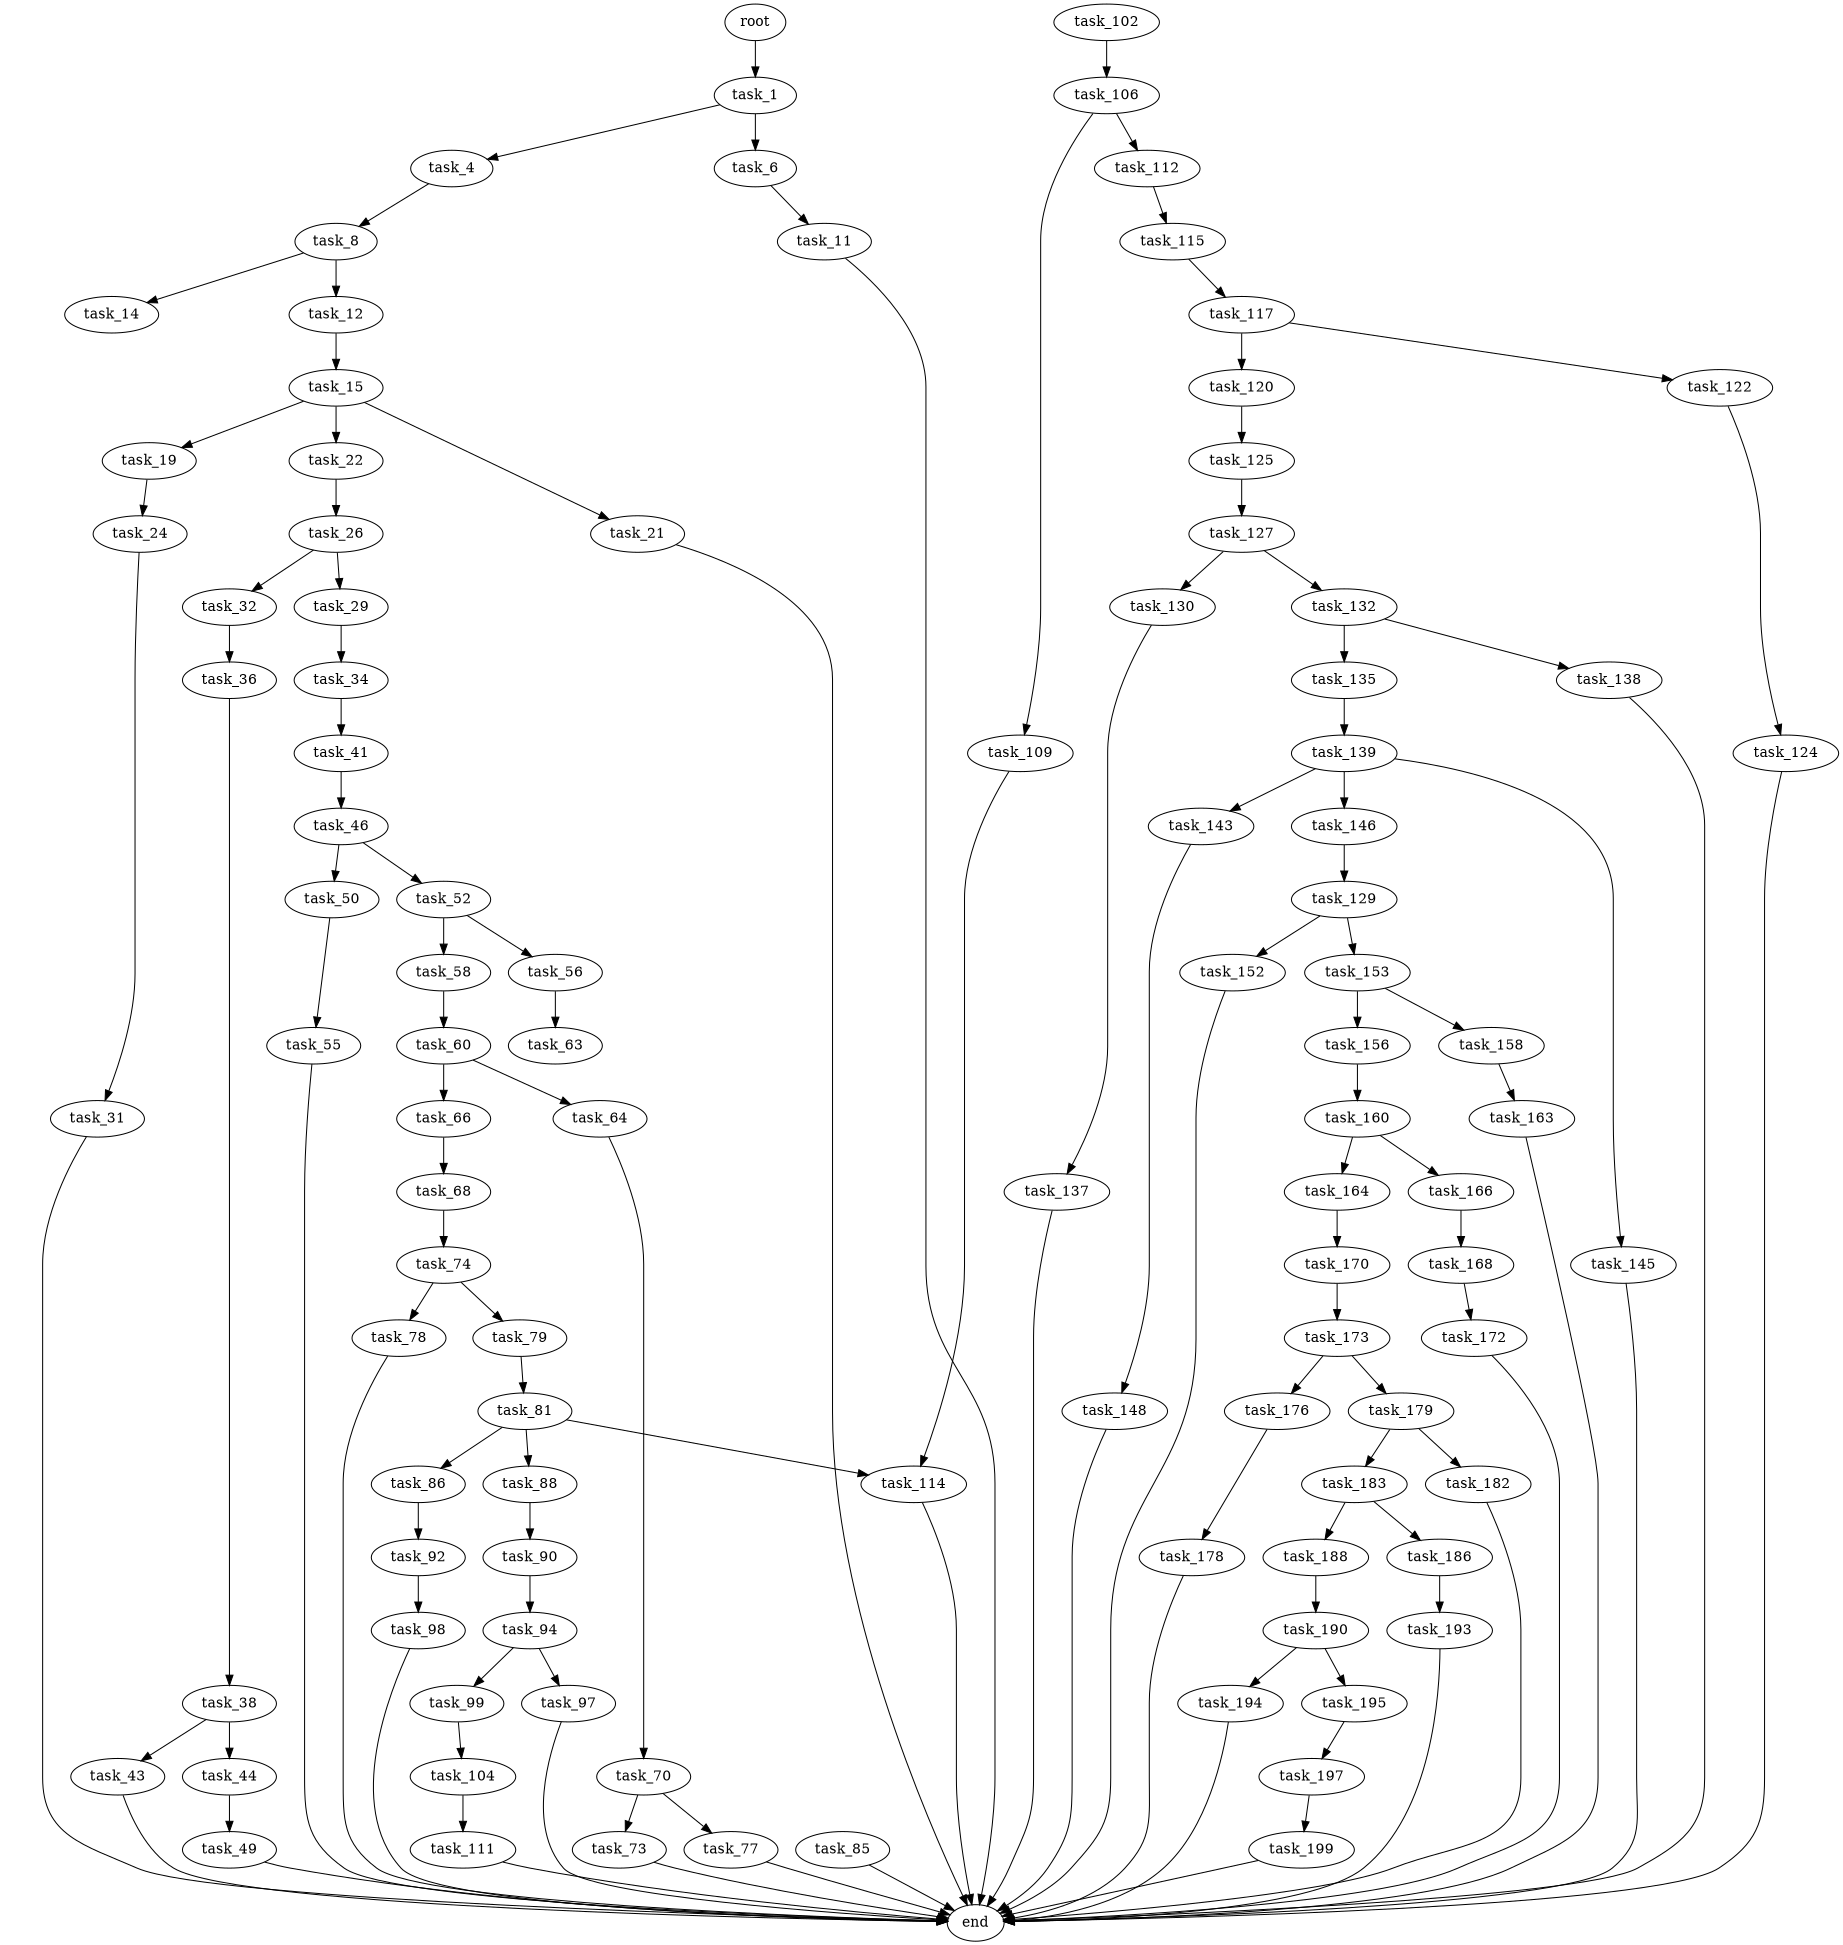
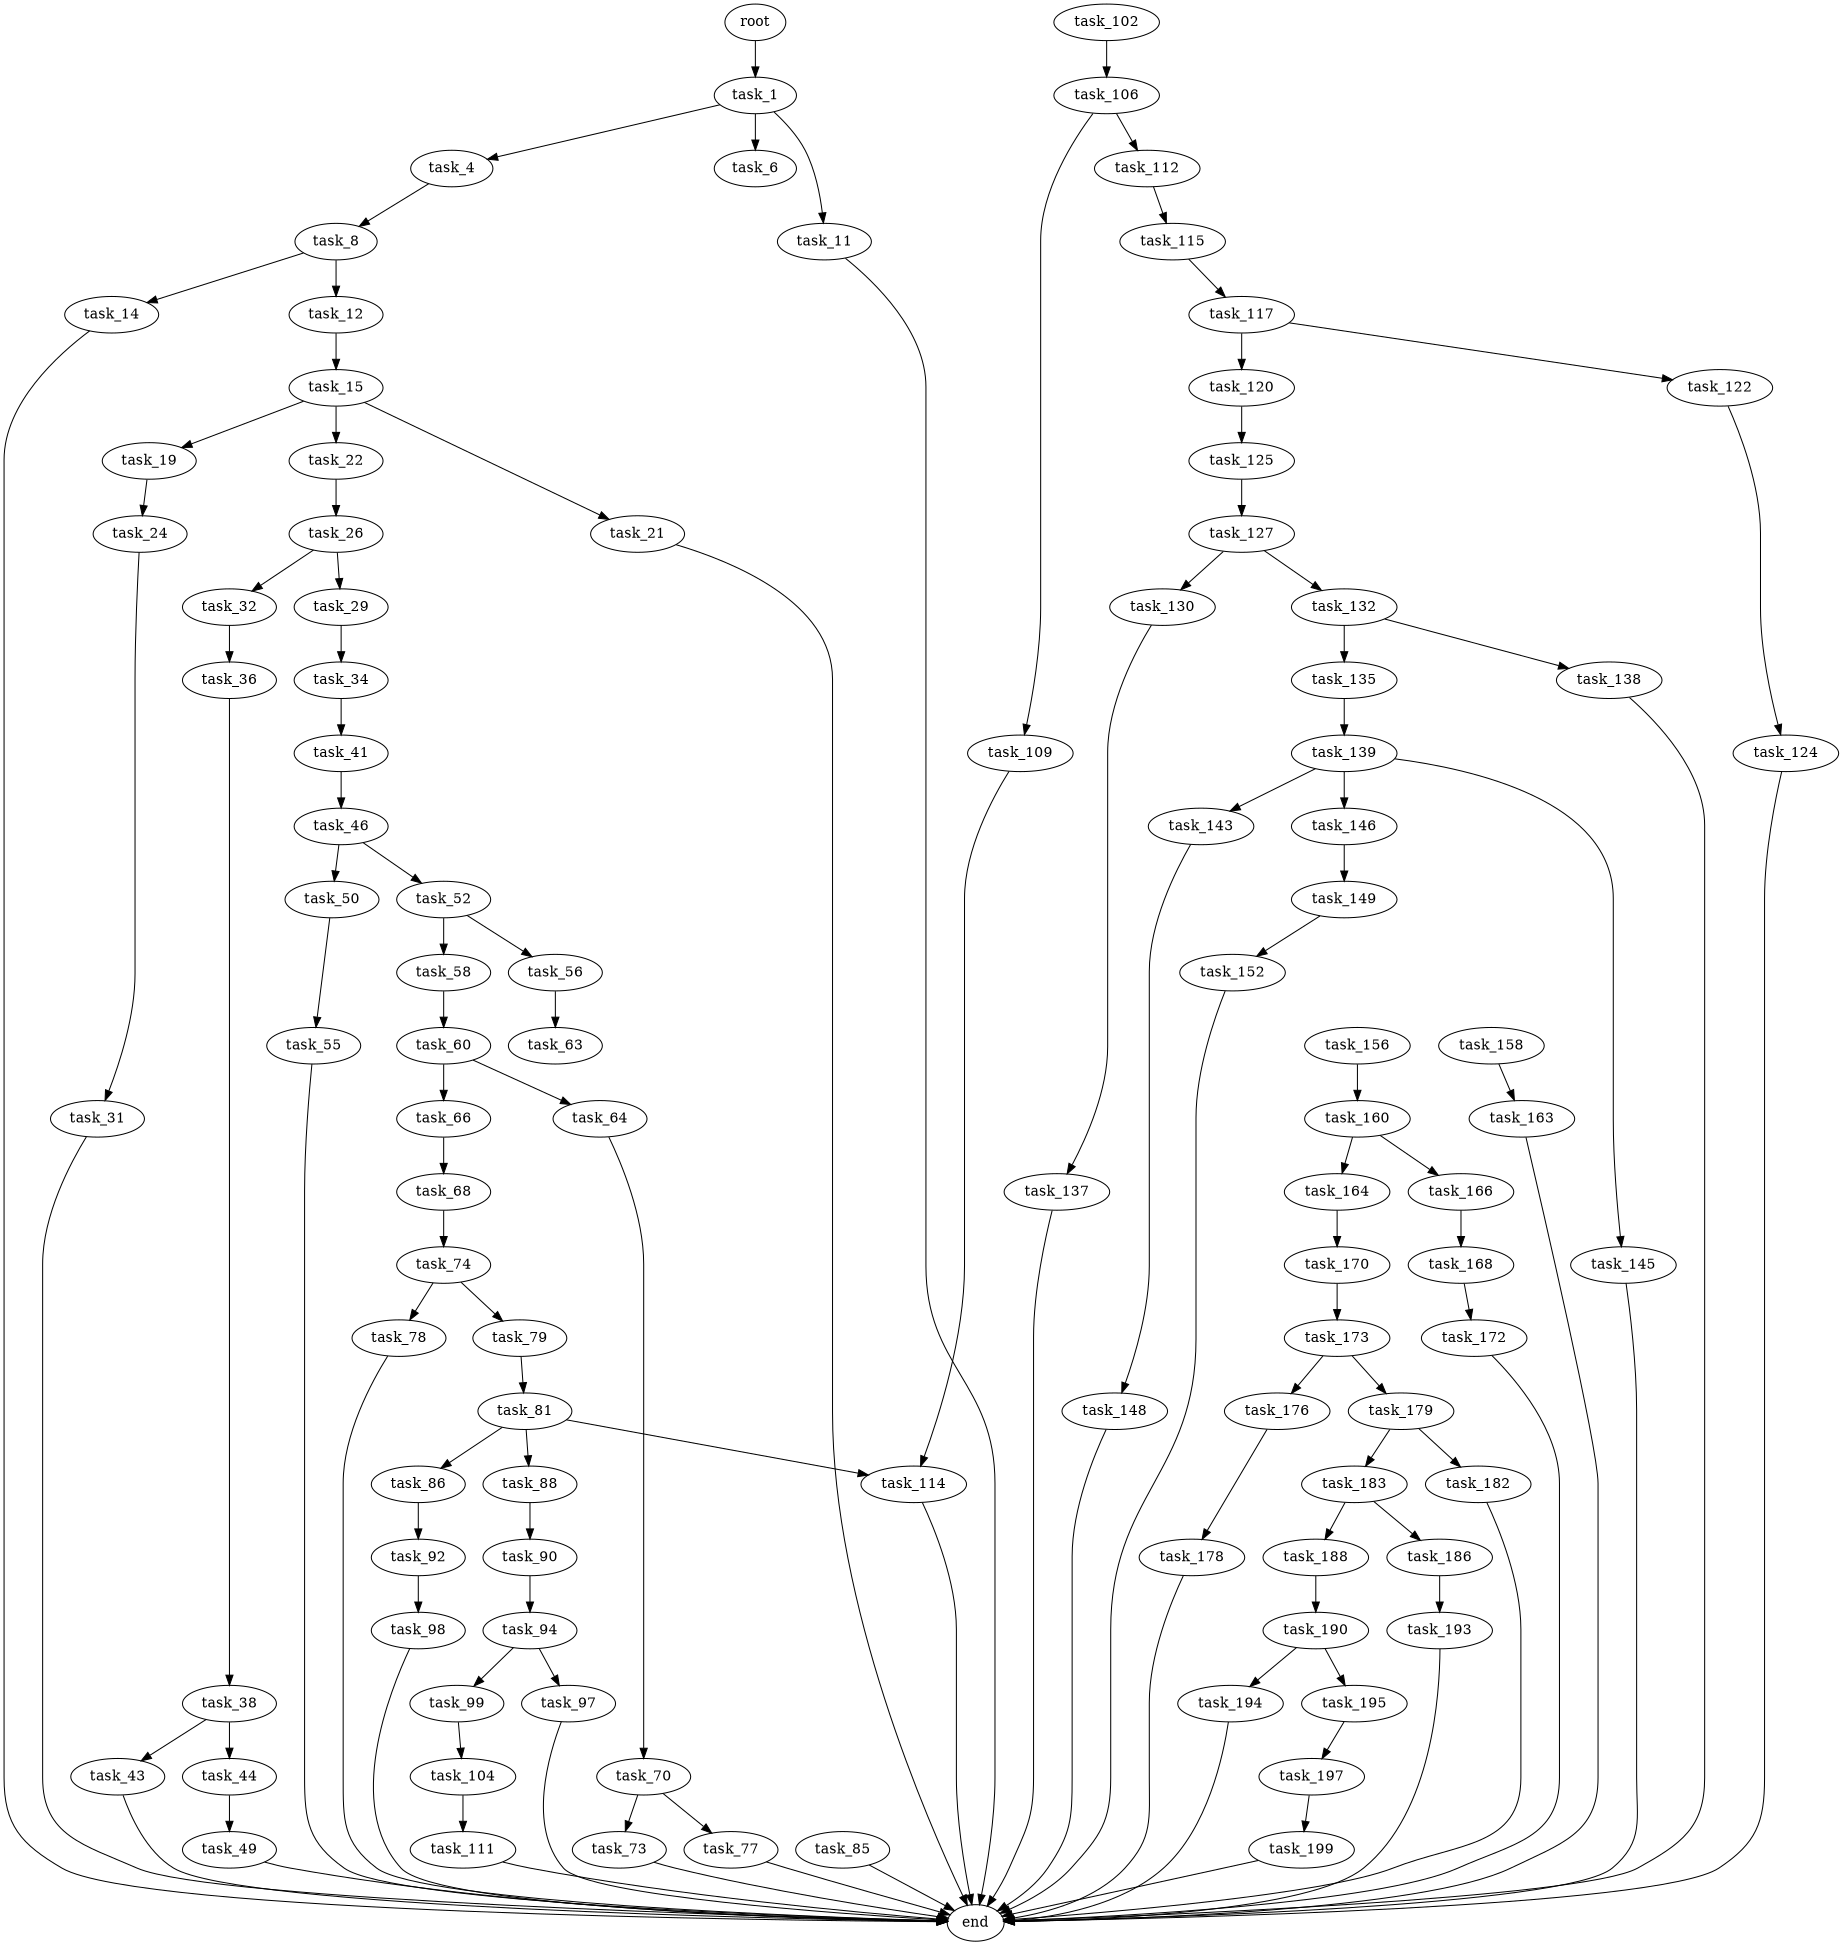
(786, 201) -> (809, 157)
(1344, 900) -> (1344, 900)
(1357, 973) -> none
none -> (4, 1535)
